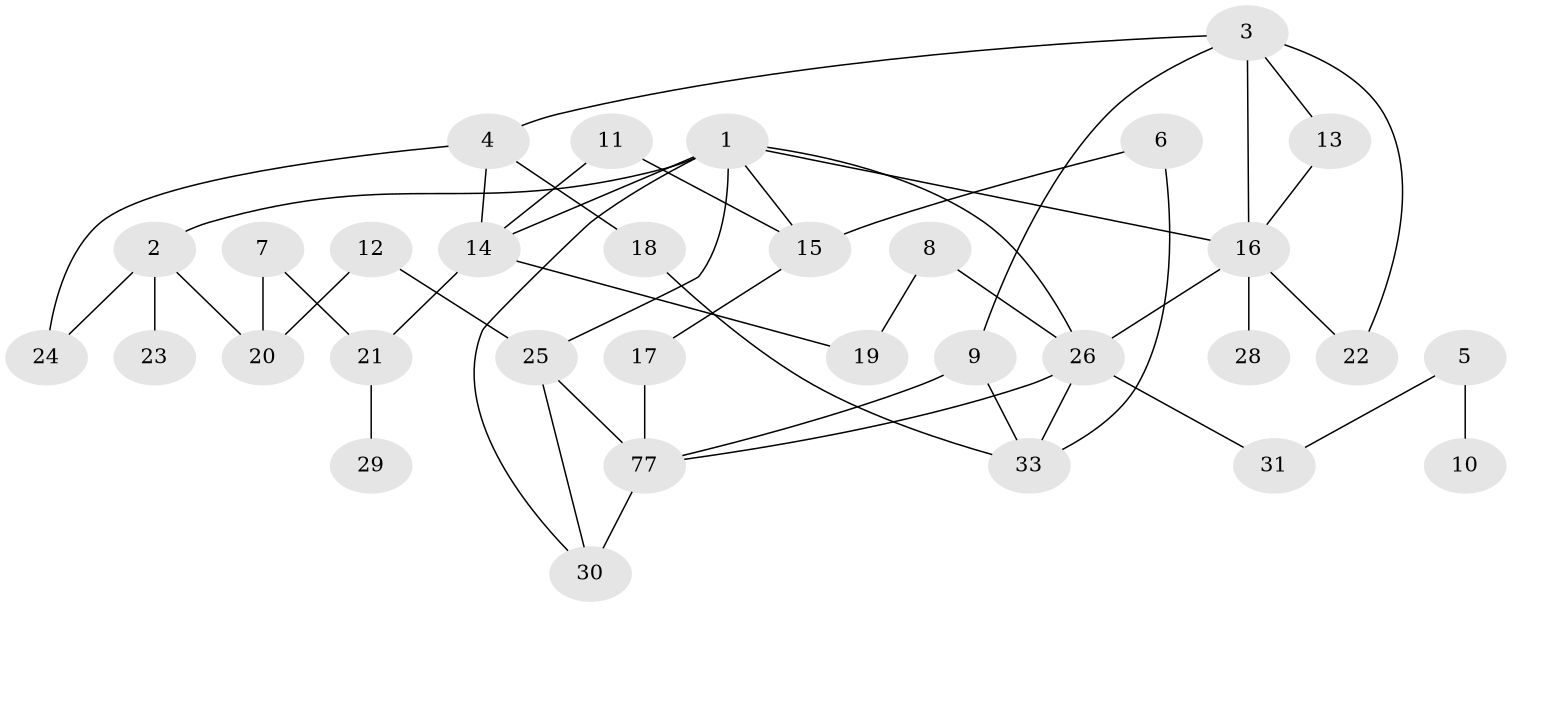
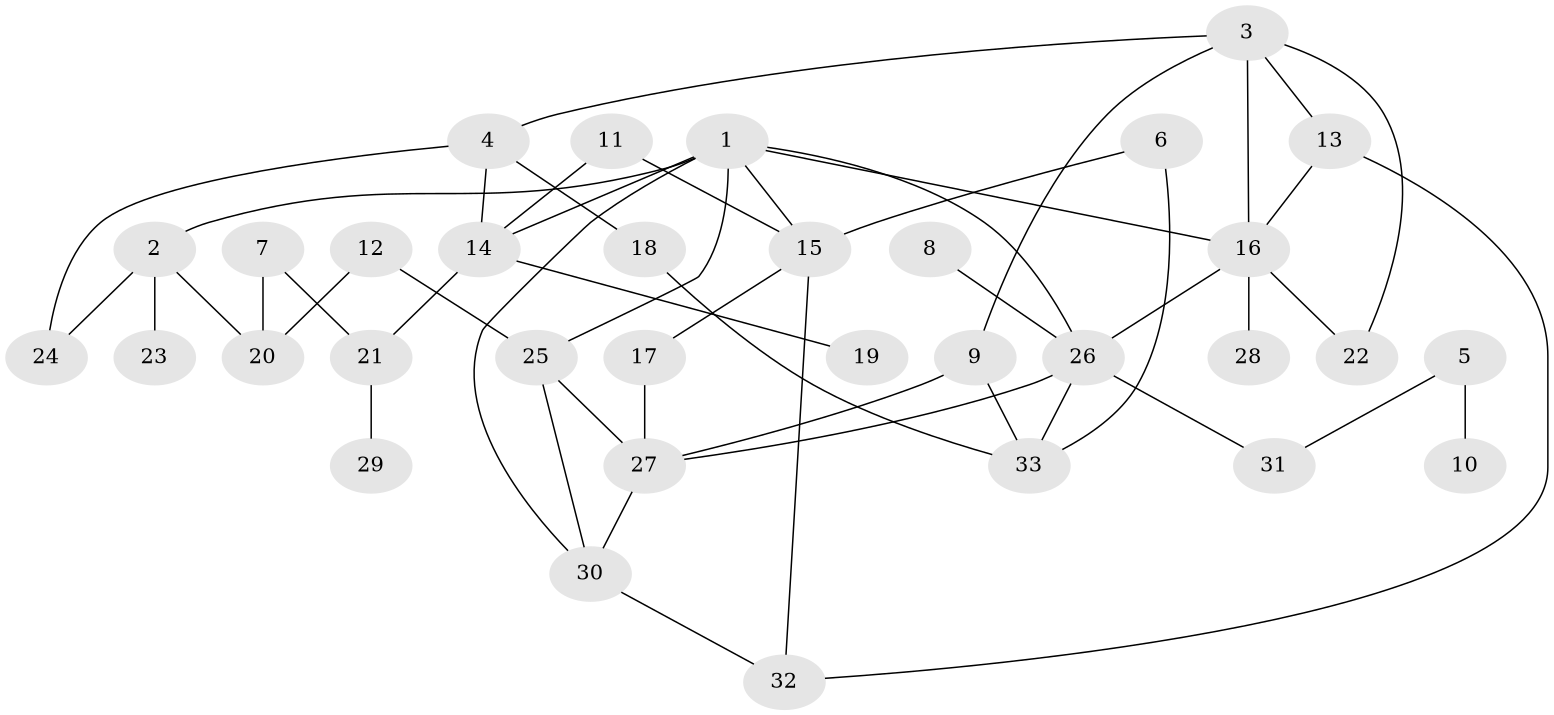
(899, 303) -> none
(645, 466) -> (645, 466)
none -> (784, 682)
